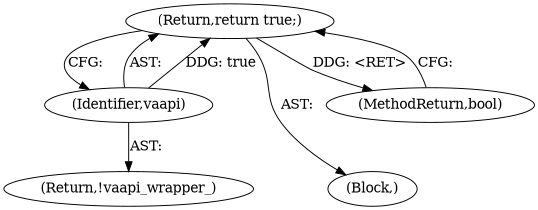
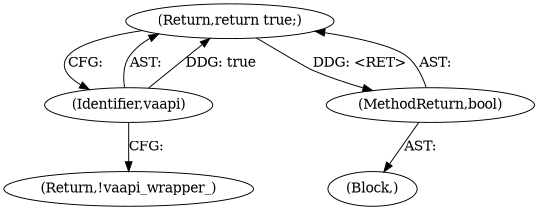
(438, 63) -> (438, 63)
(276, 115) -> (404, 143)
(148, 147) -> (148, 147)
